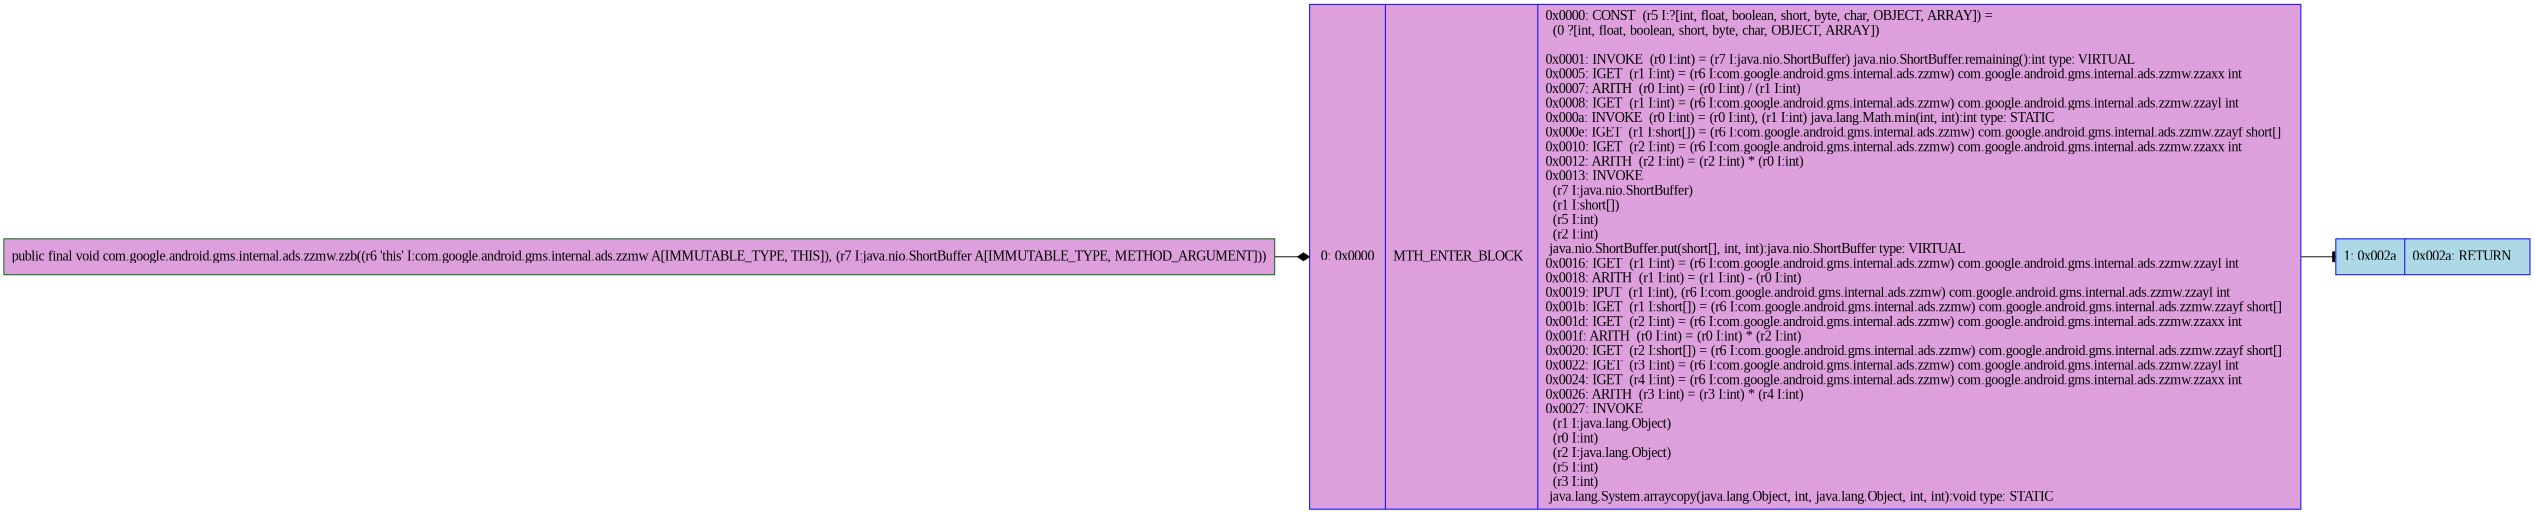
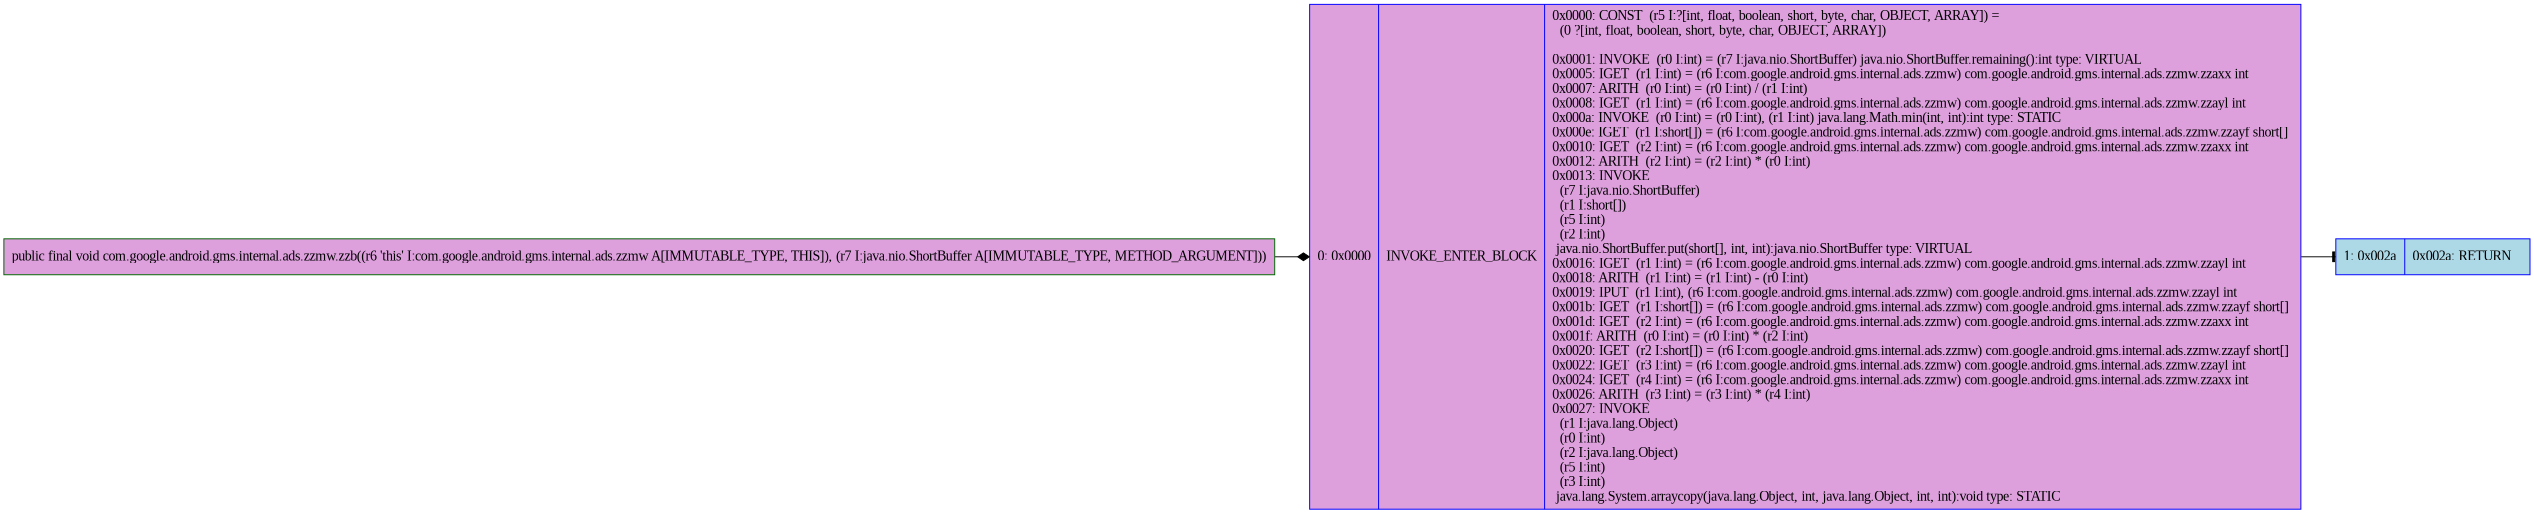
(1458, 256) -> (1462, 256)
